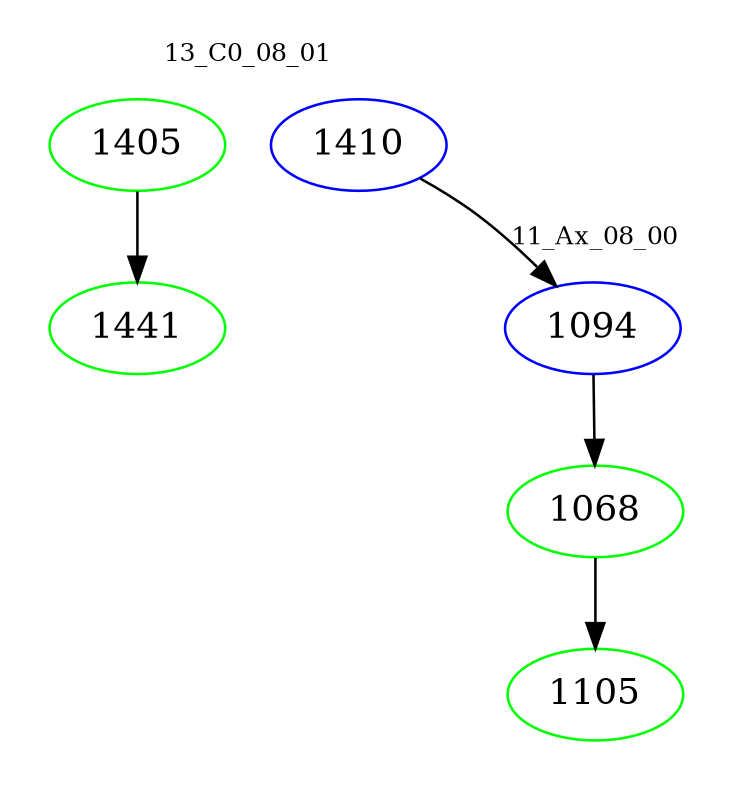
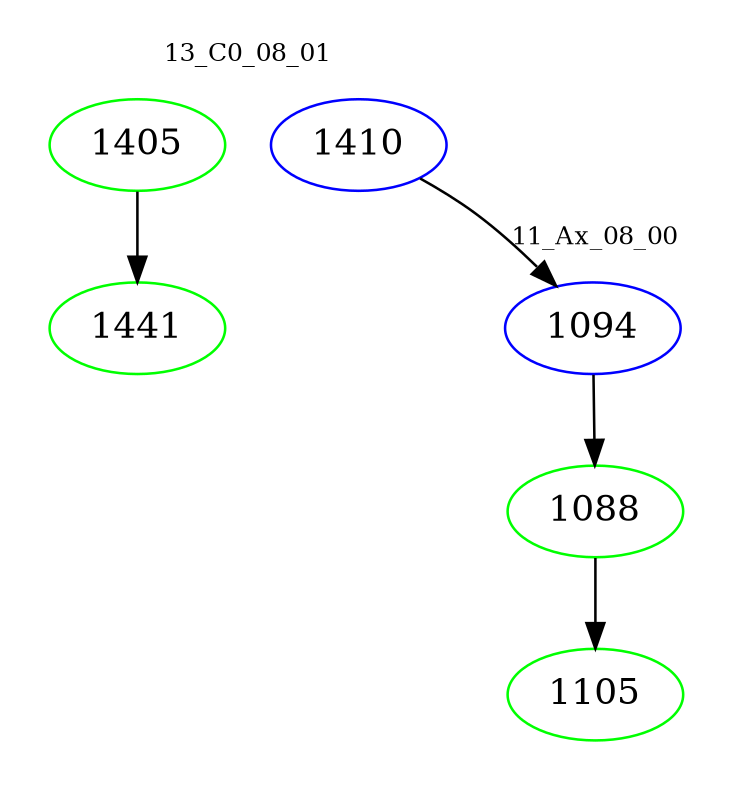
(595, 511) -> (595, 511)
